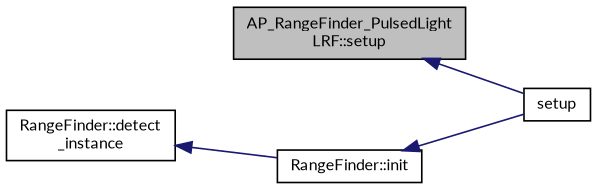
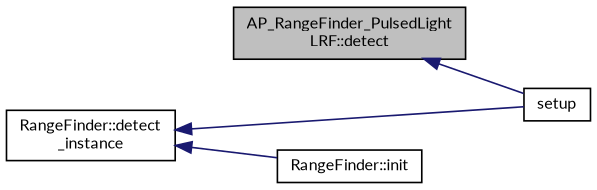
(350, 33) -> (350, 33)
(471, 130) -> (358, 118)
